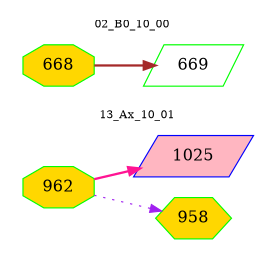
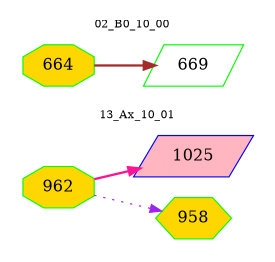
(59, 65) -> (59, 65)
